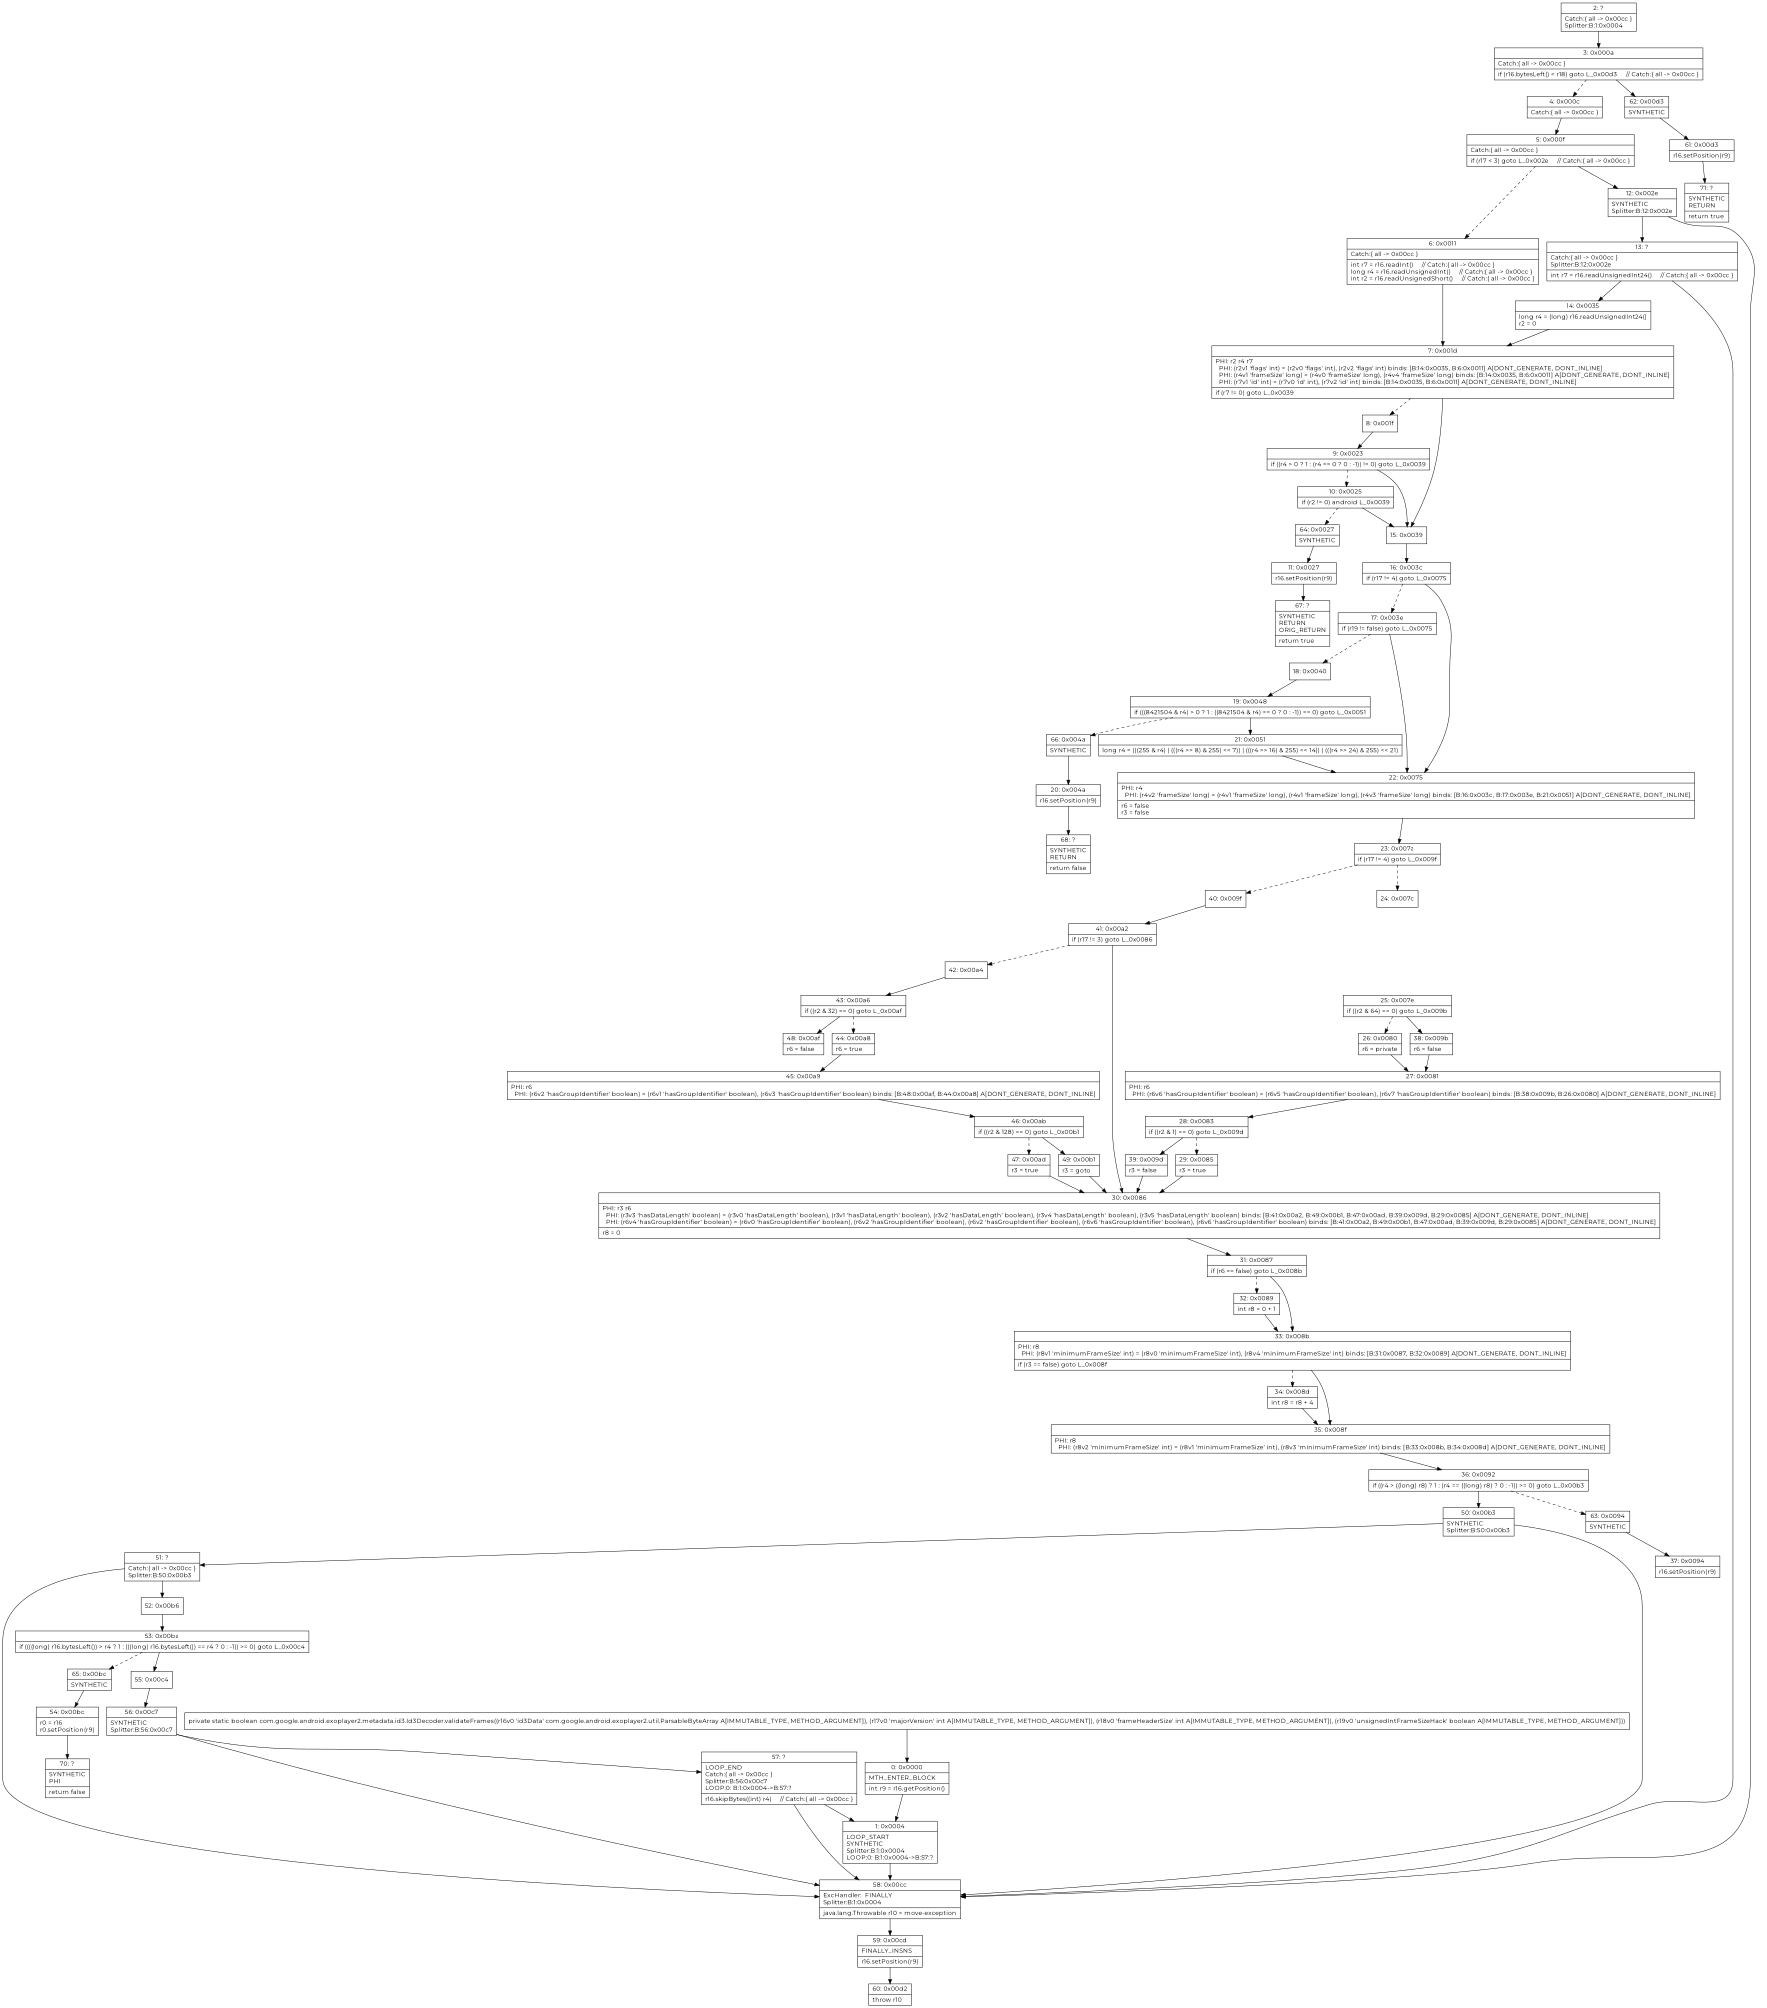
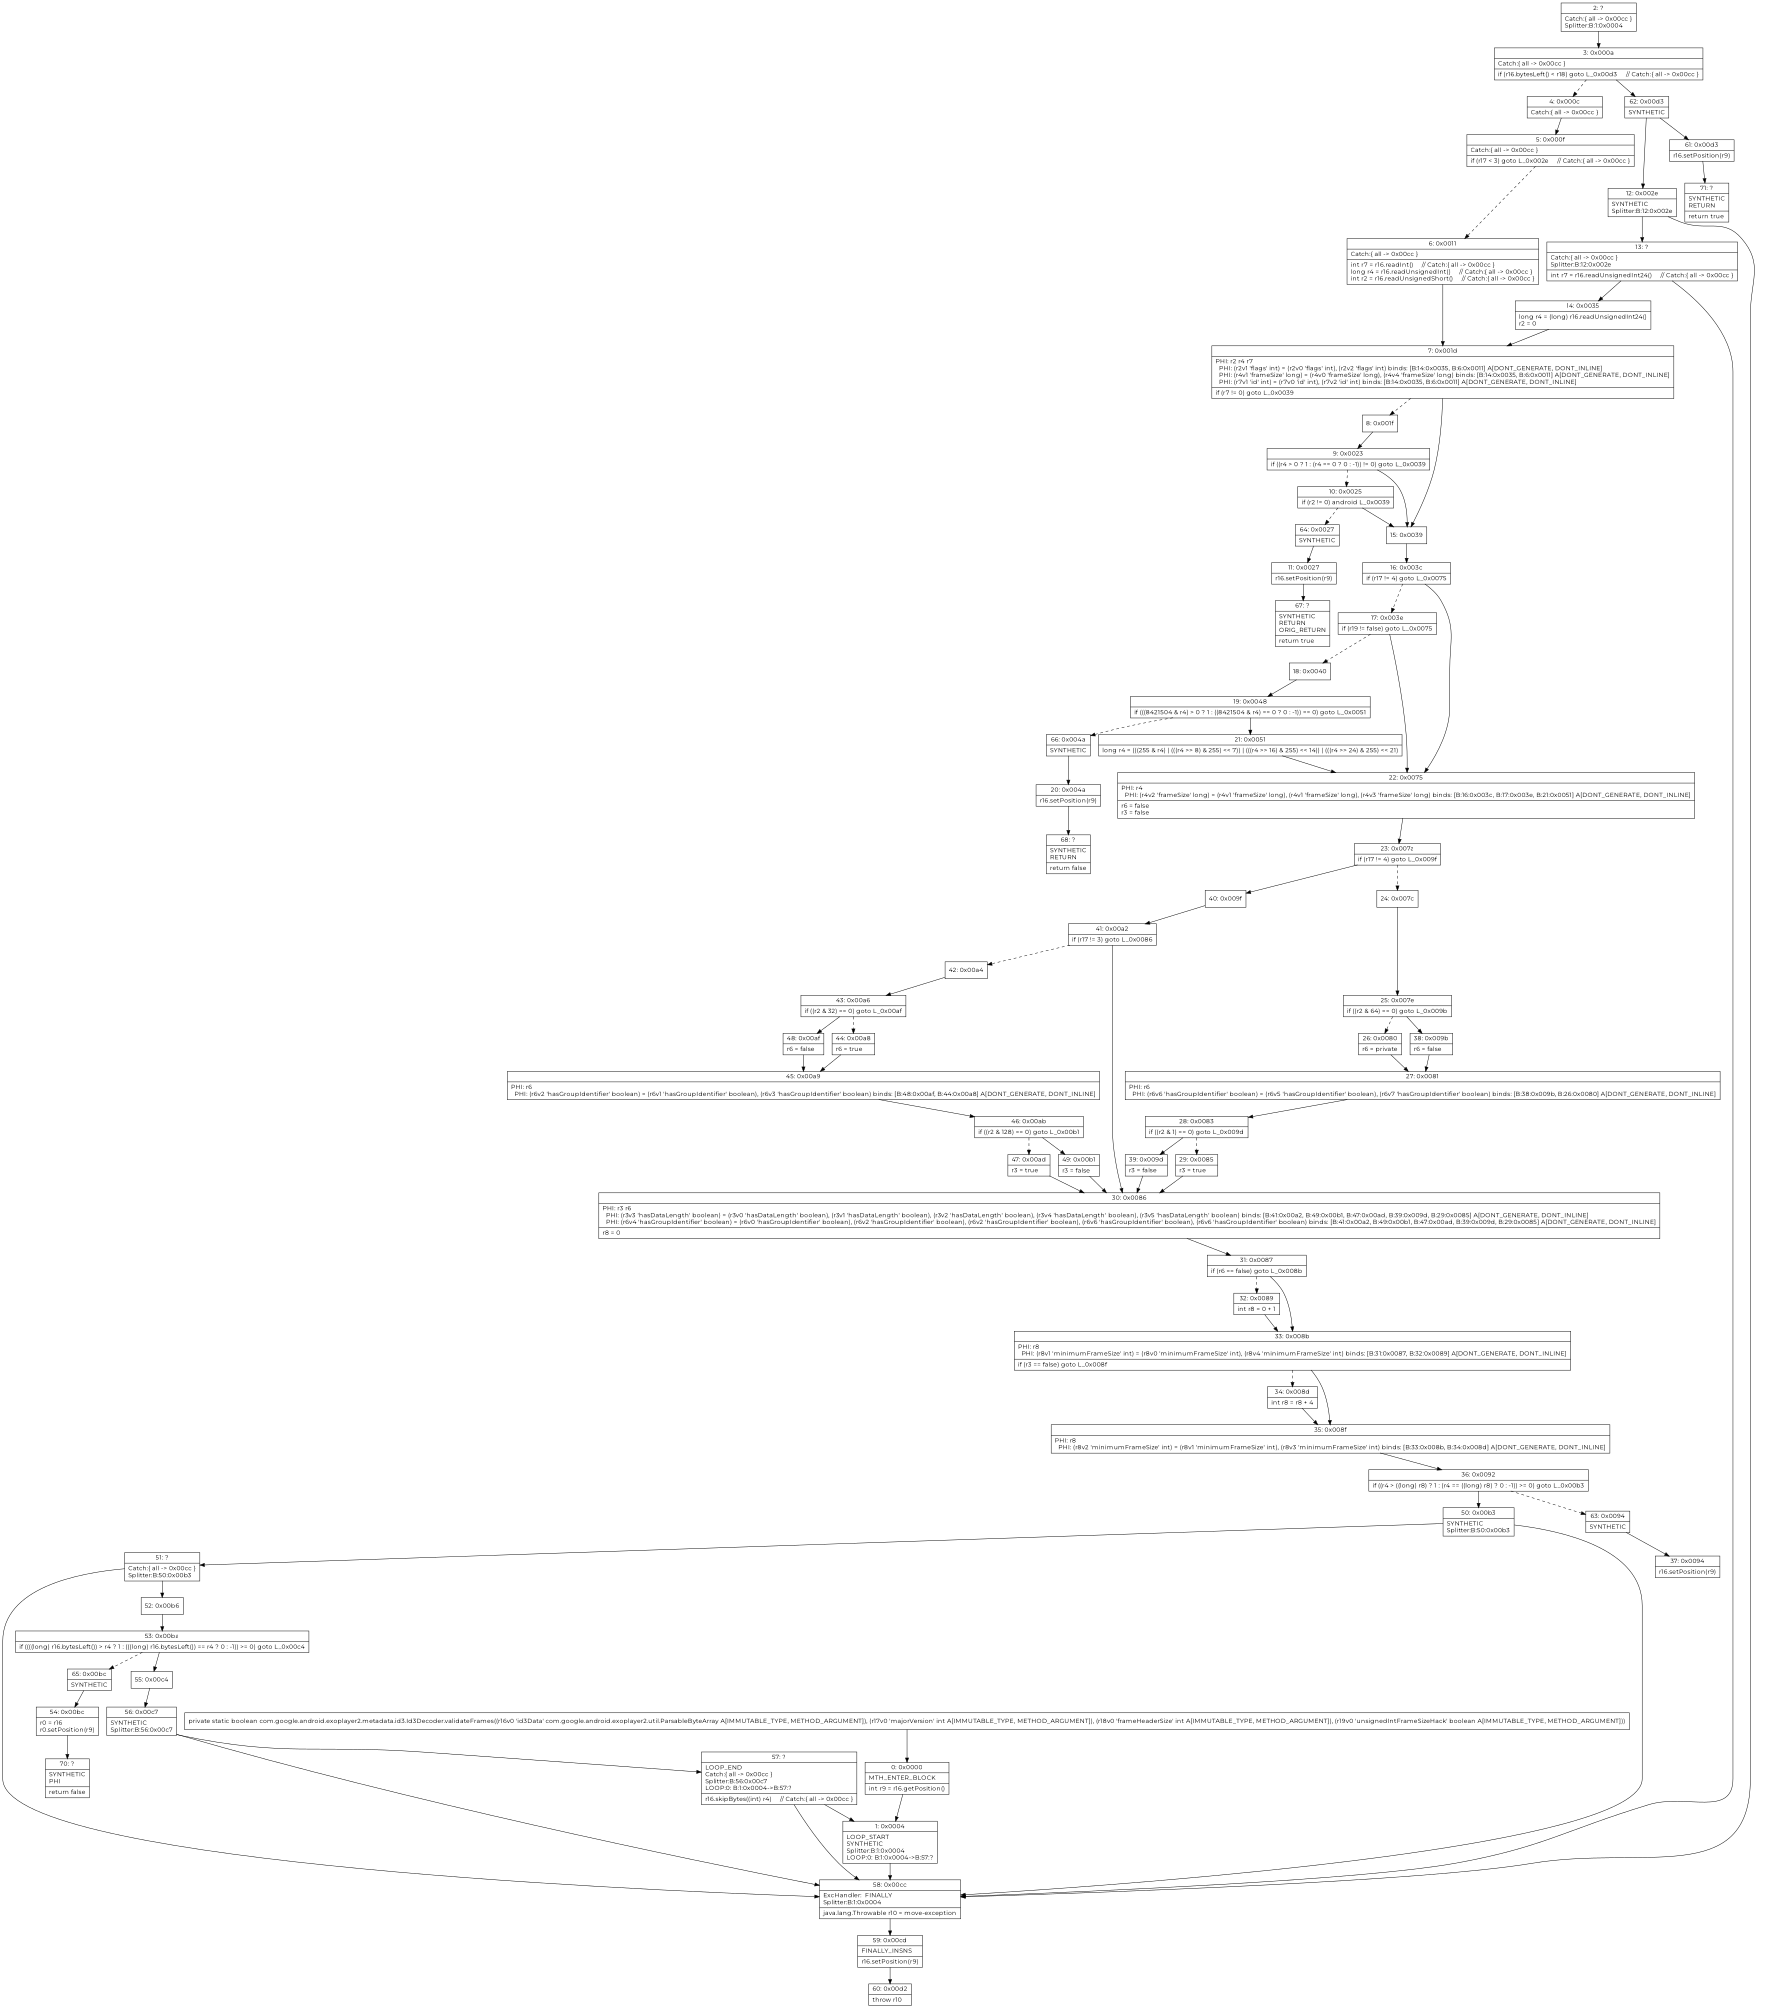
(1596, 176) -> (1645, 151)
(1304, 878) -> (1304, 878)
none -> (1397, 949)
none -> (803, 1061)
(1077, 1171) -> (1076, 1171)
